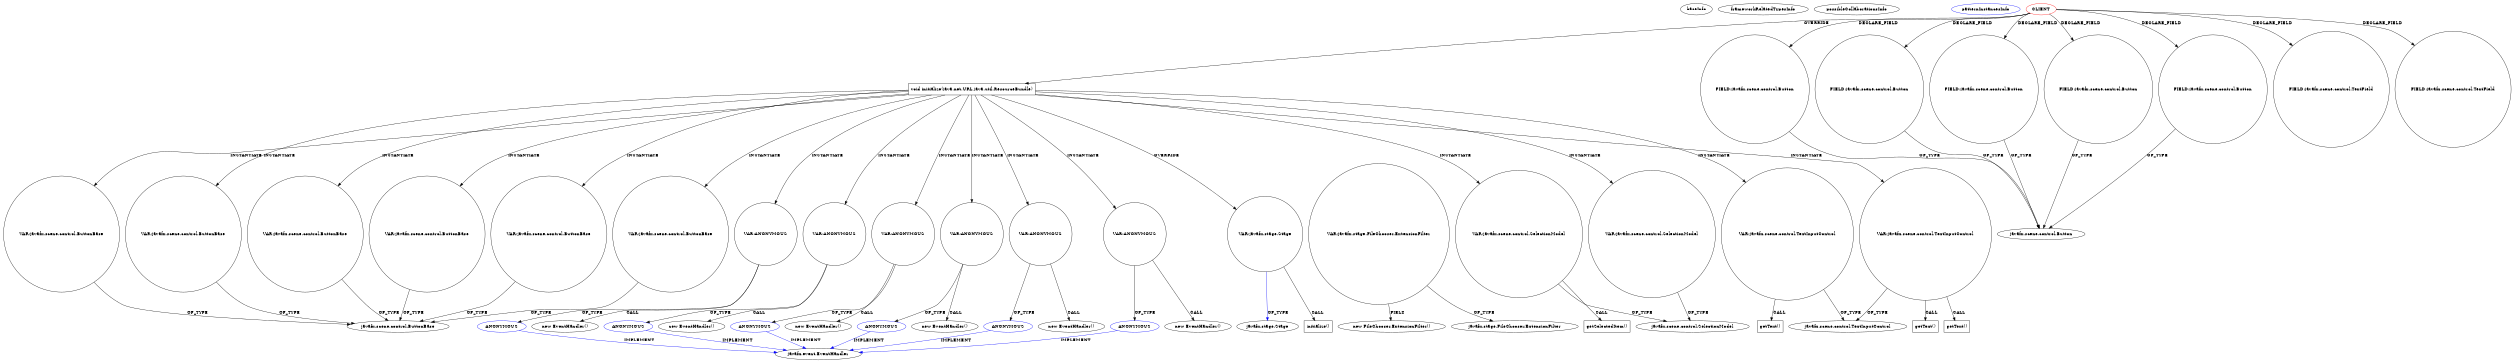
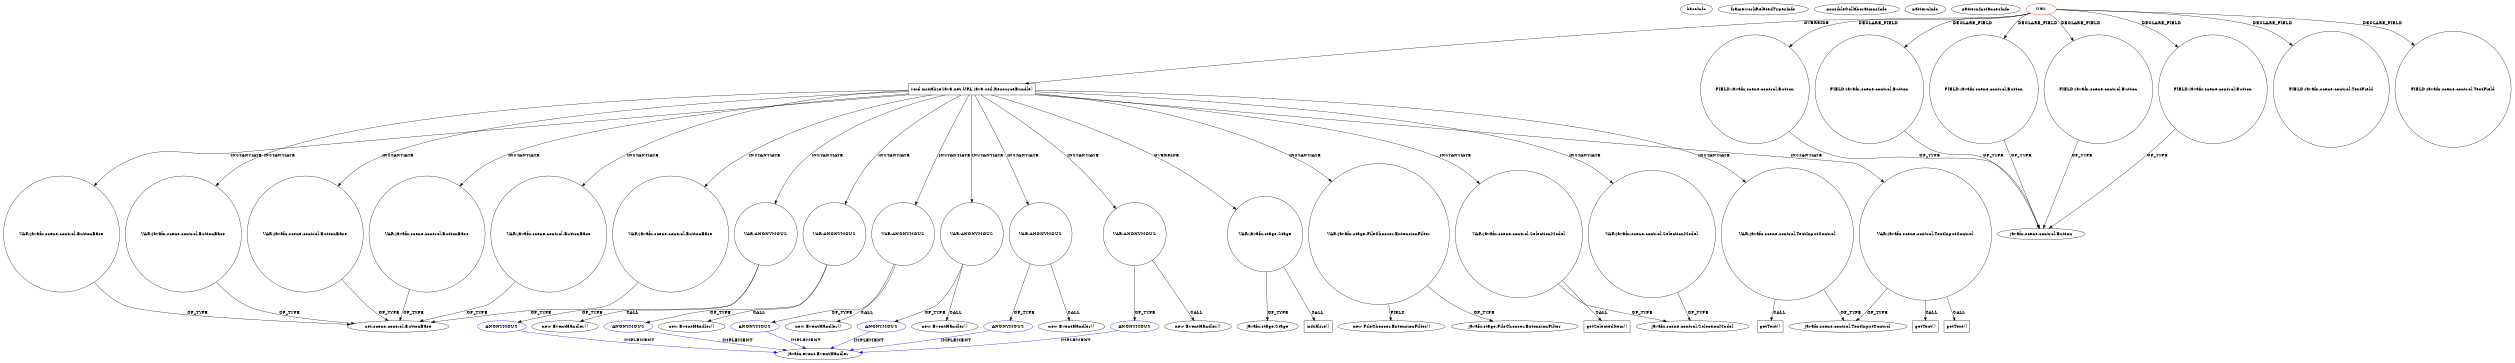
none -> (1925, 9)
(1986, 9) -> (1986, 9)
(2041, 9) -> (2041, 9)
none -> (1188, 120)
(1267, 295) -> (1267, 295)
(398, 326) -> (398, 326)
